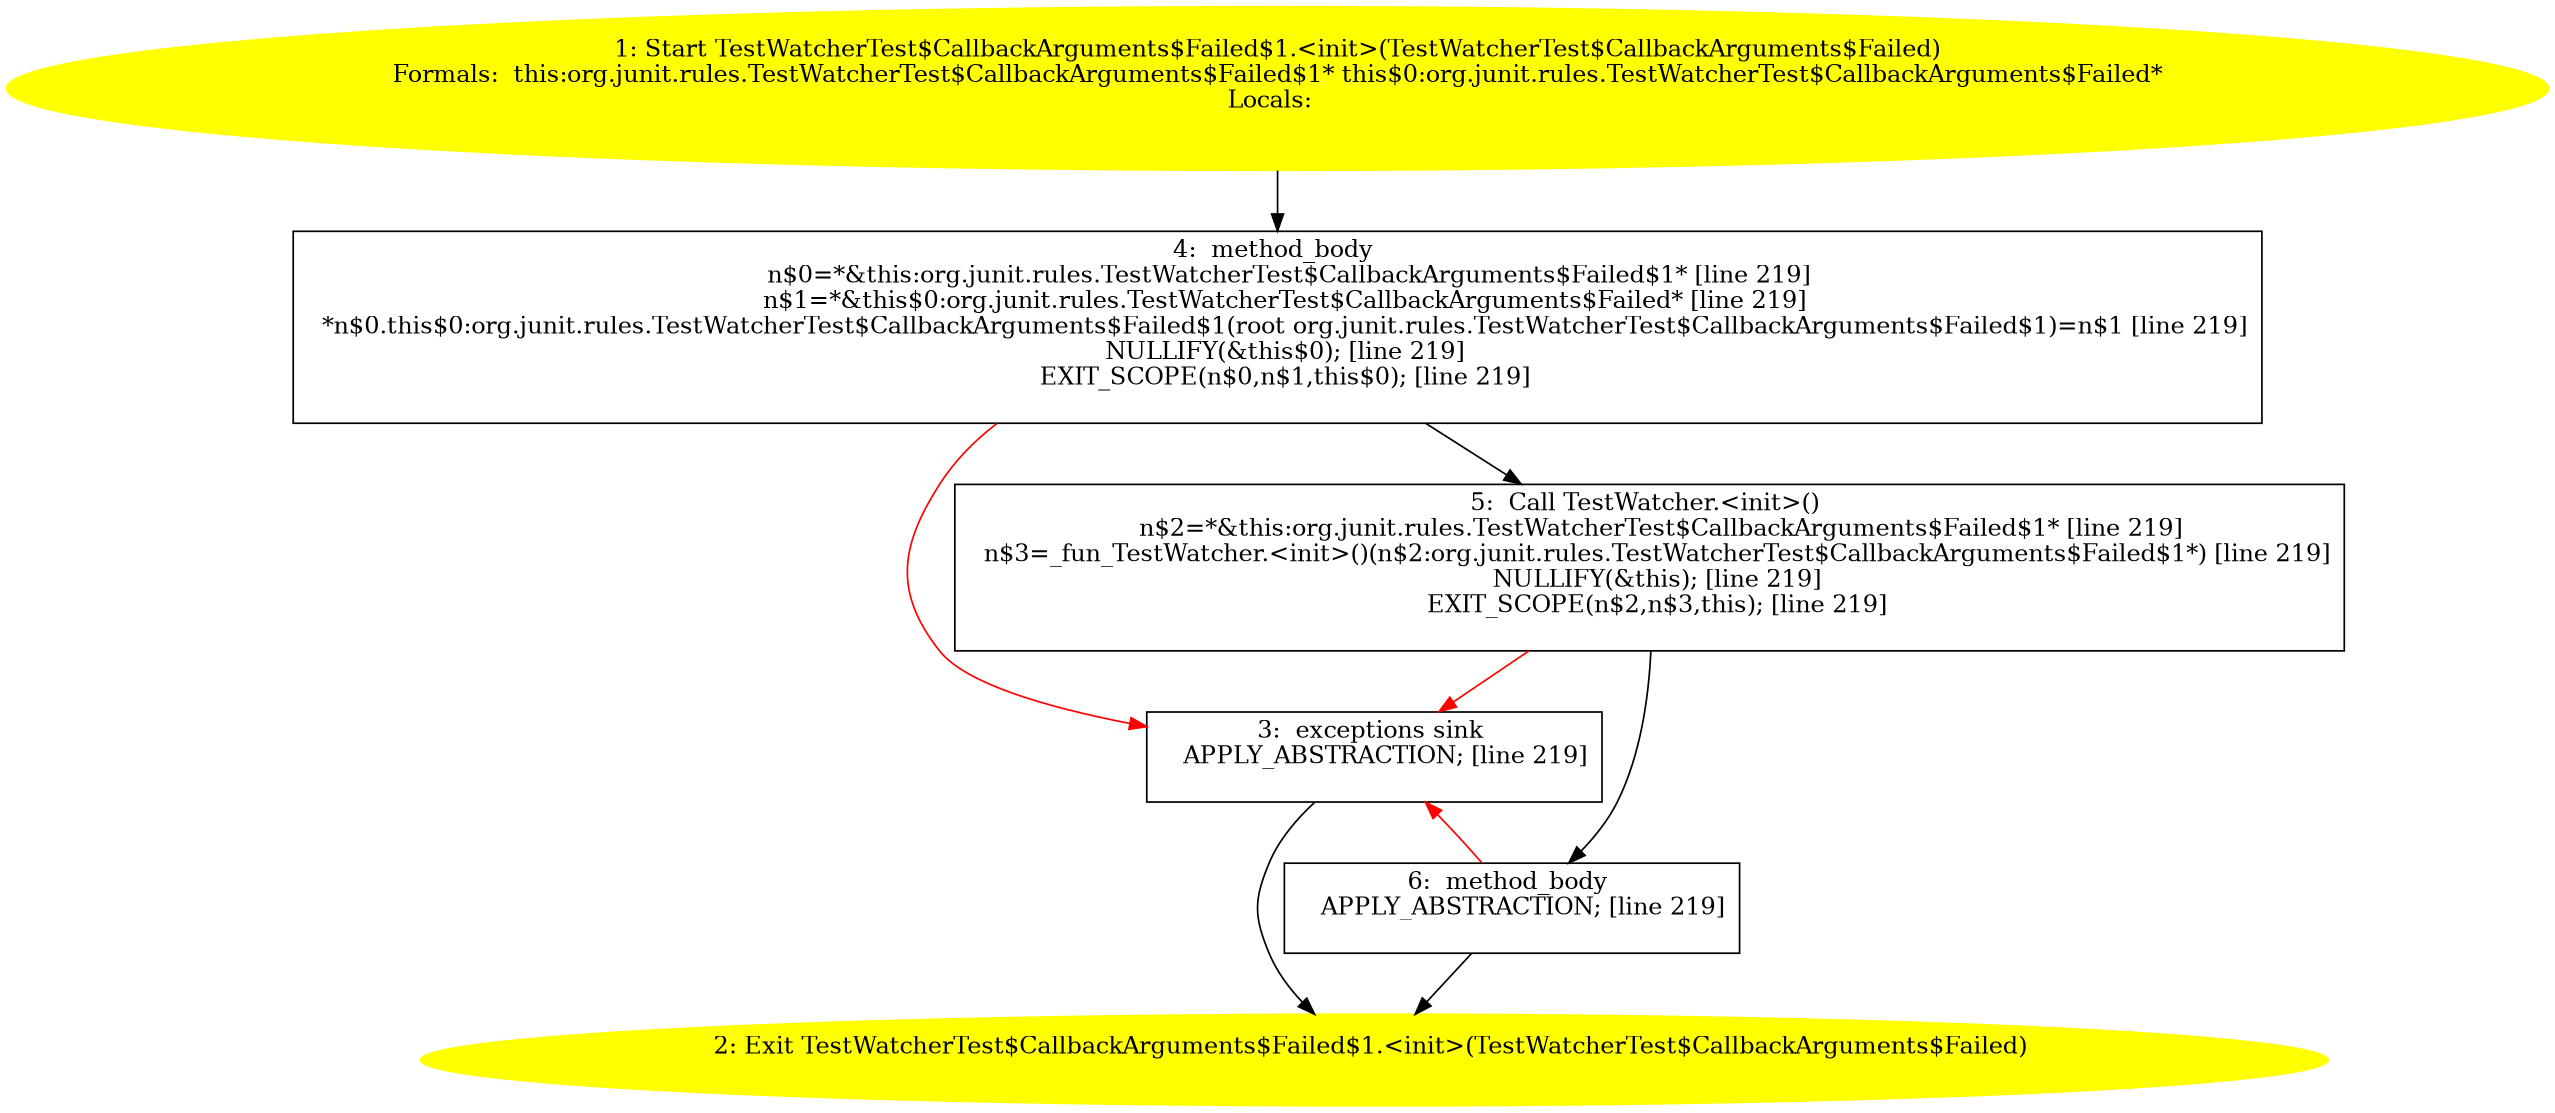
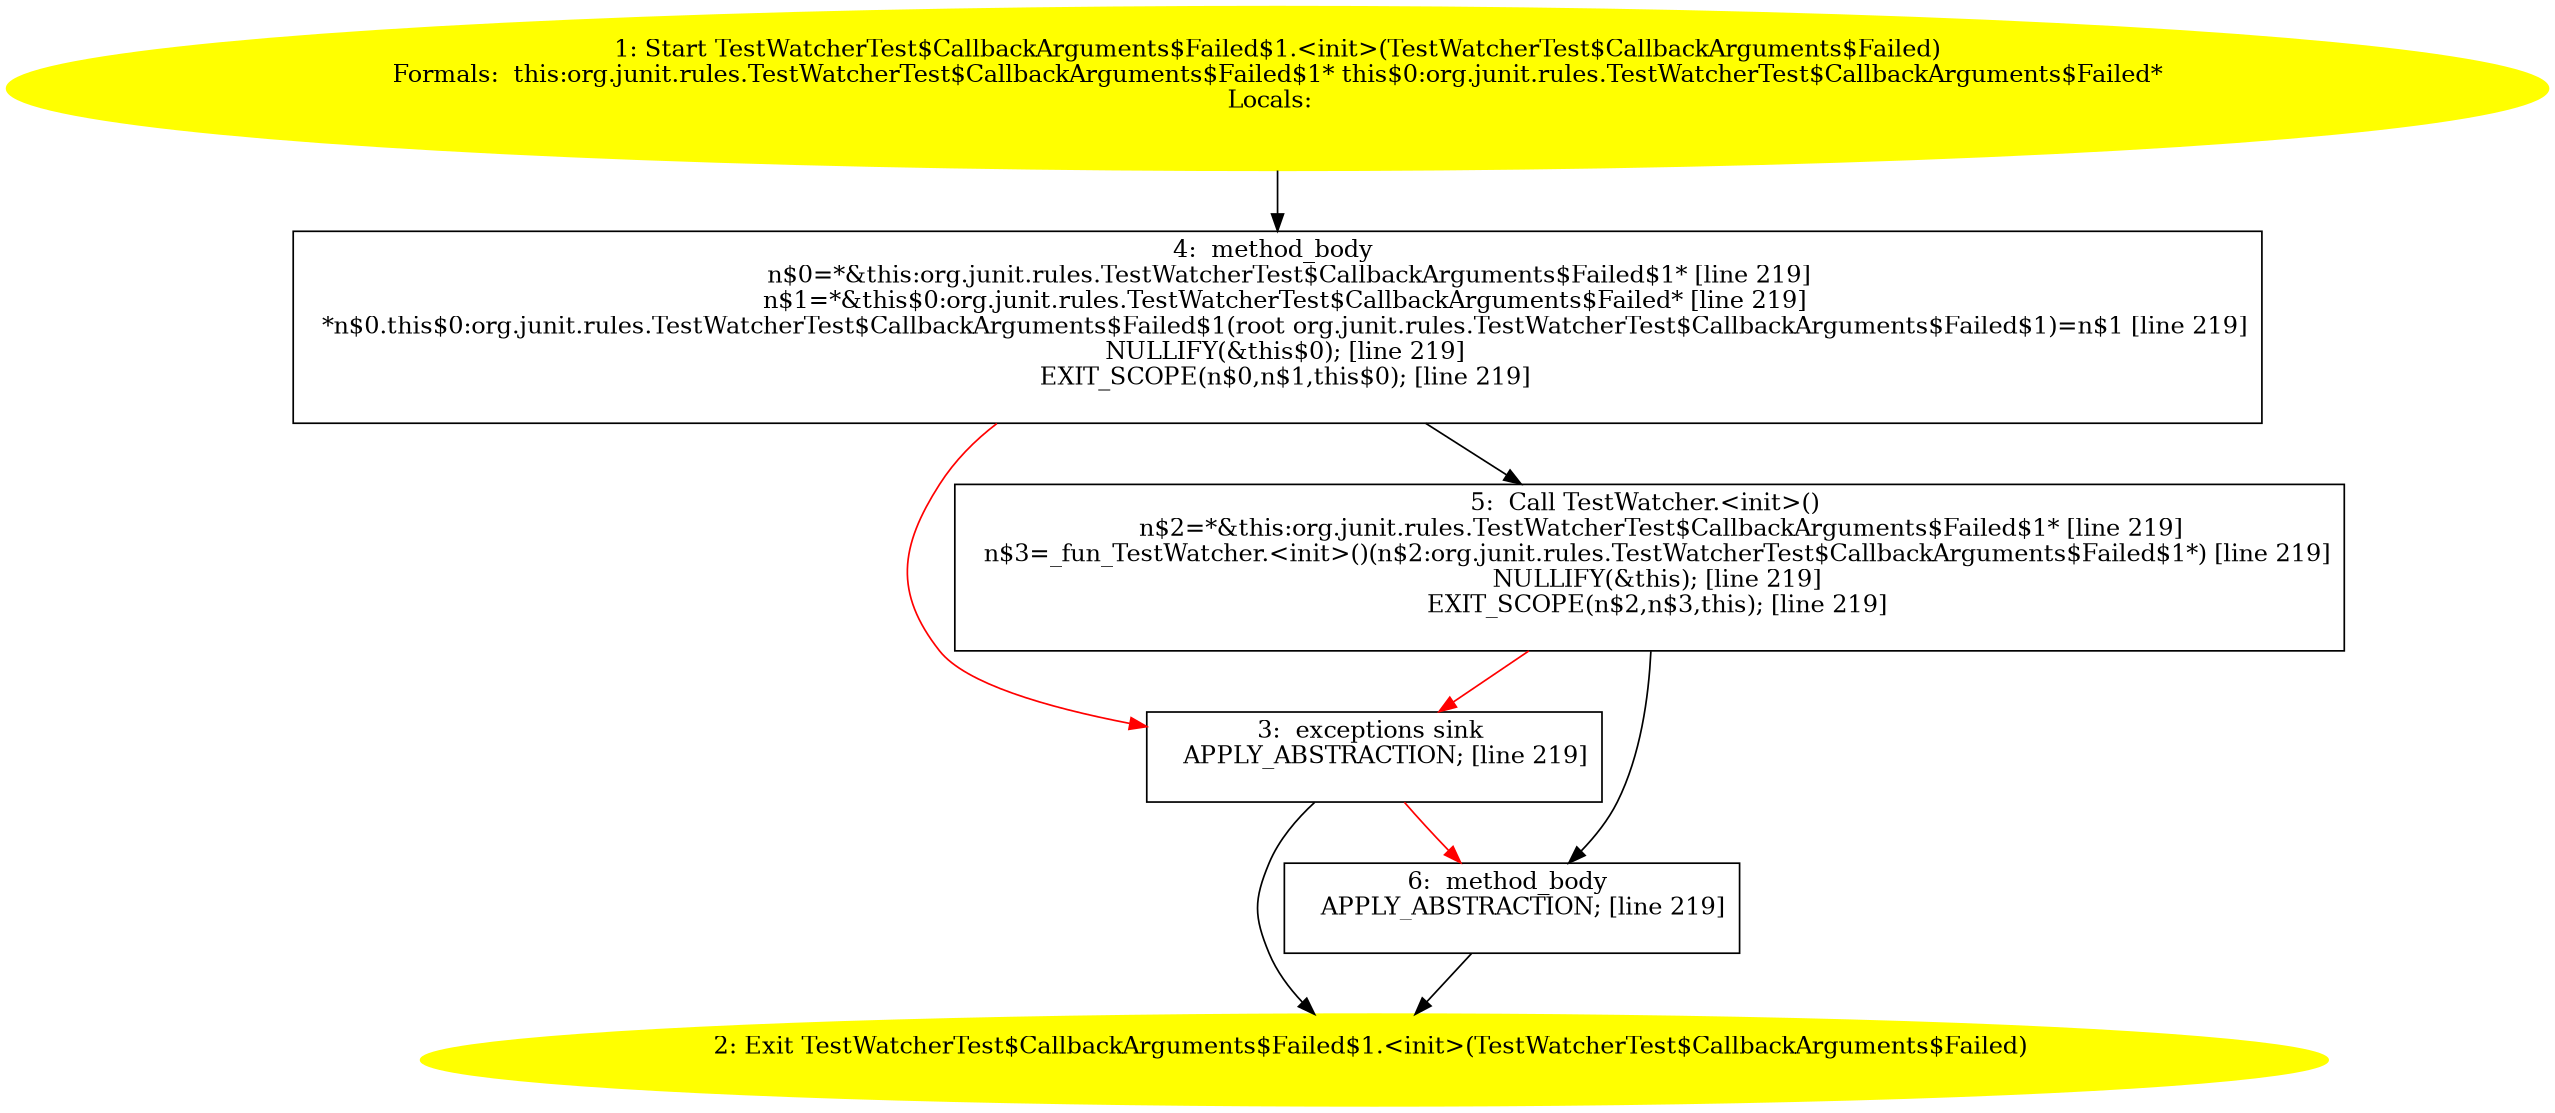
(1460, 838) -> (1426, 827)
